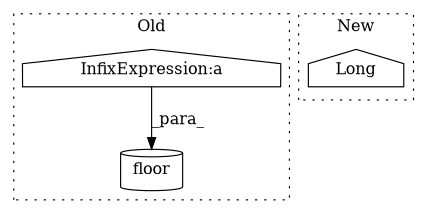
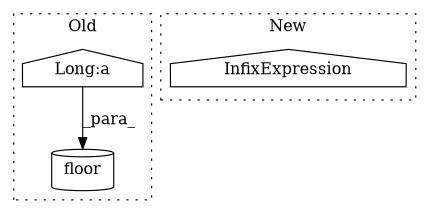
(152, 70) -> (83, 70)
(356, 70) -> (288, 70)
